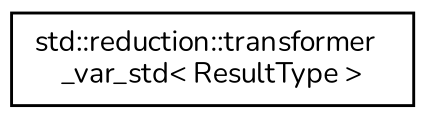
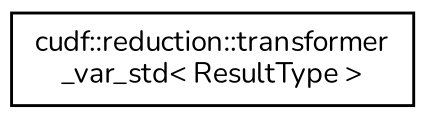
(213, 59) -> (213, 59)
